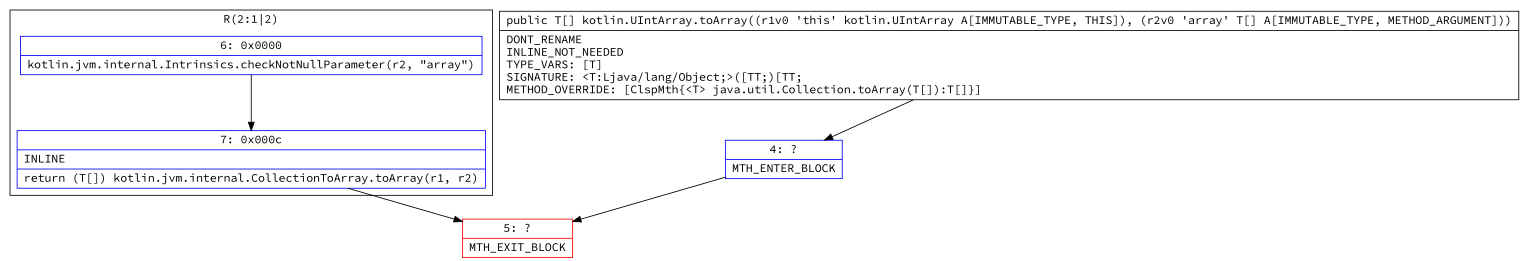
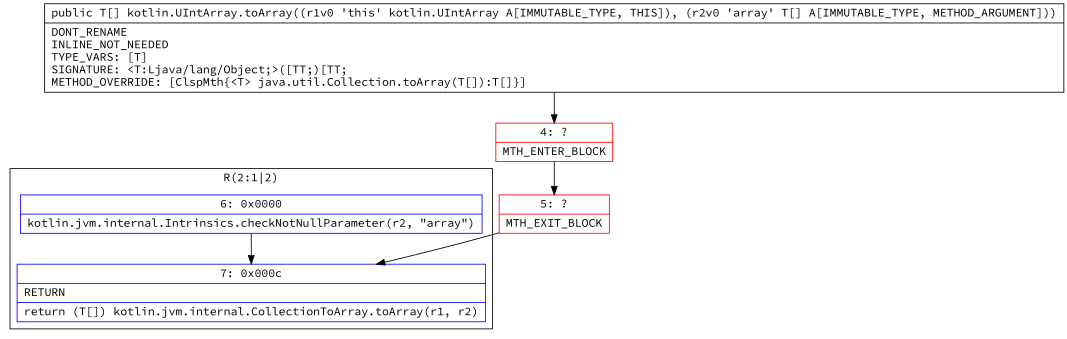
(45, 159) -> (45, 293)
(784, 159) -> (554, 142)
(401, 204) -> (442, 248)
